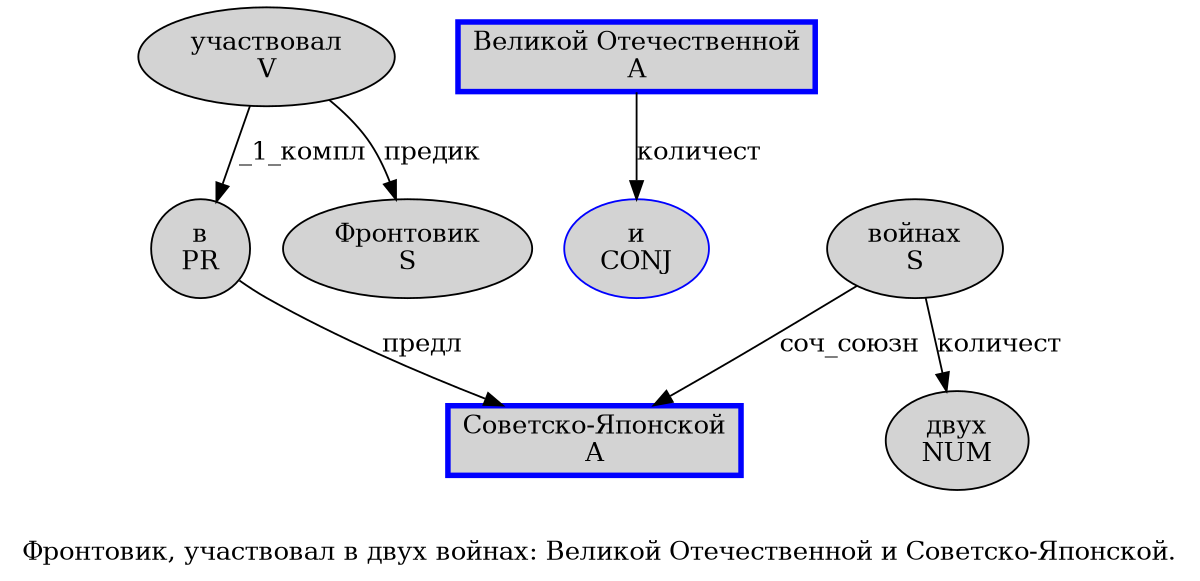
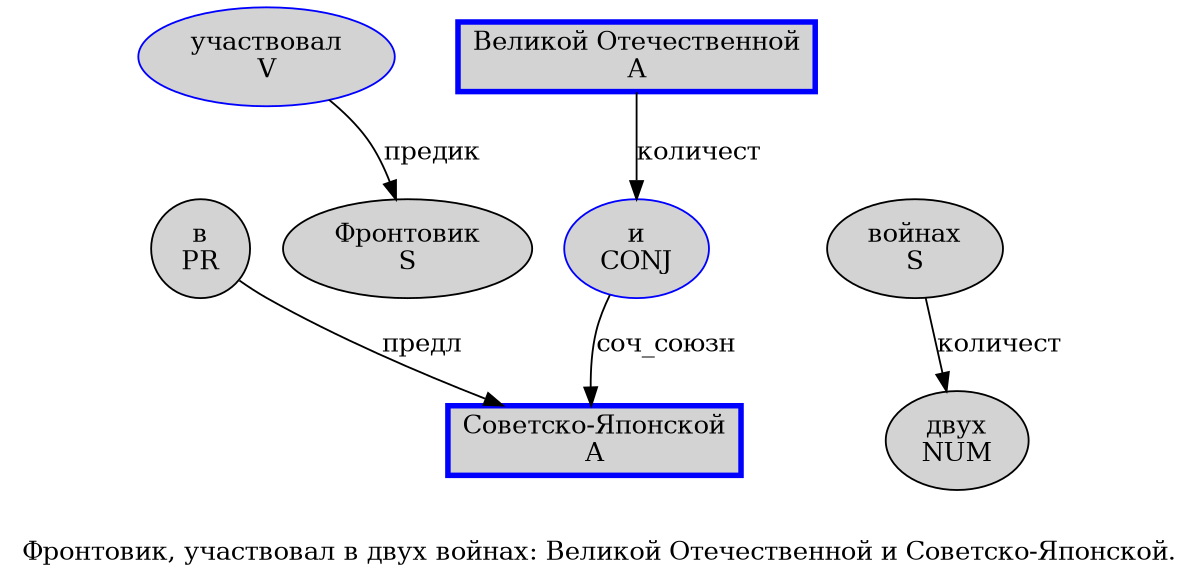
(267, 57) -> (267, 57)
(236, 145) -> none
(764, 342) -> (594, 340)
